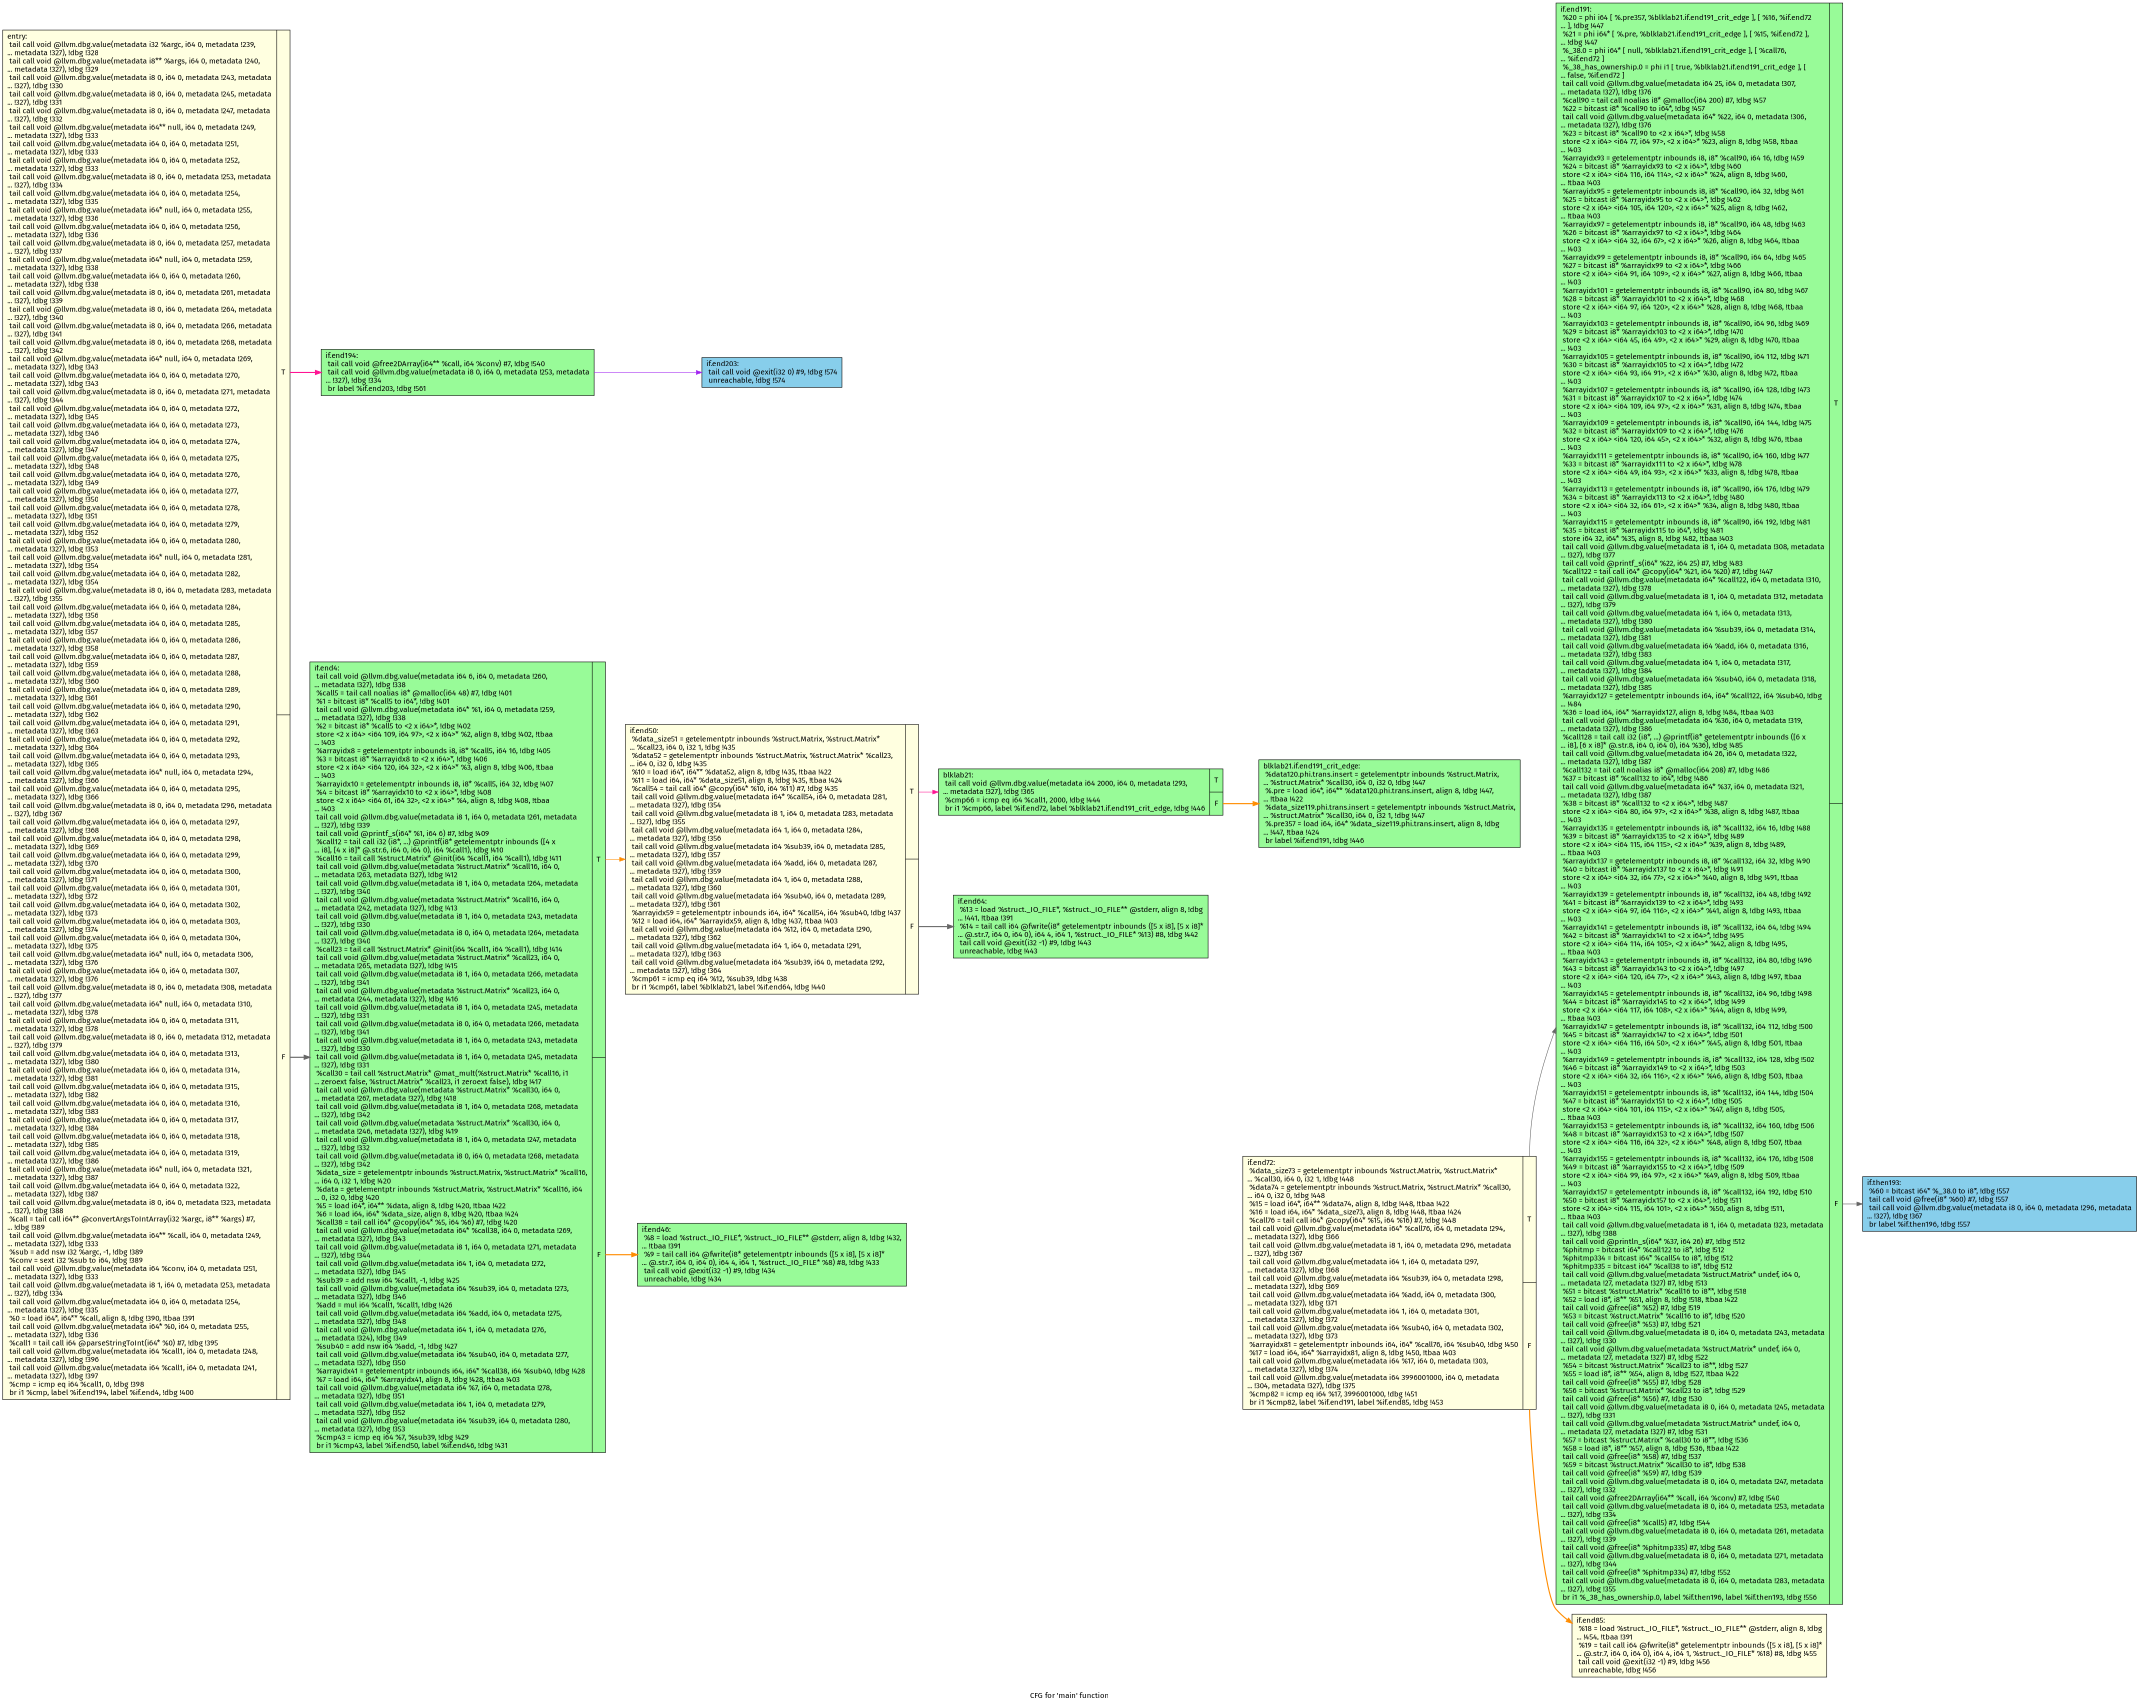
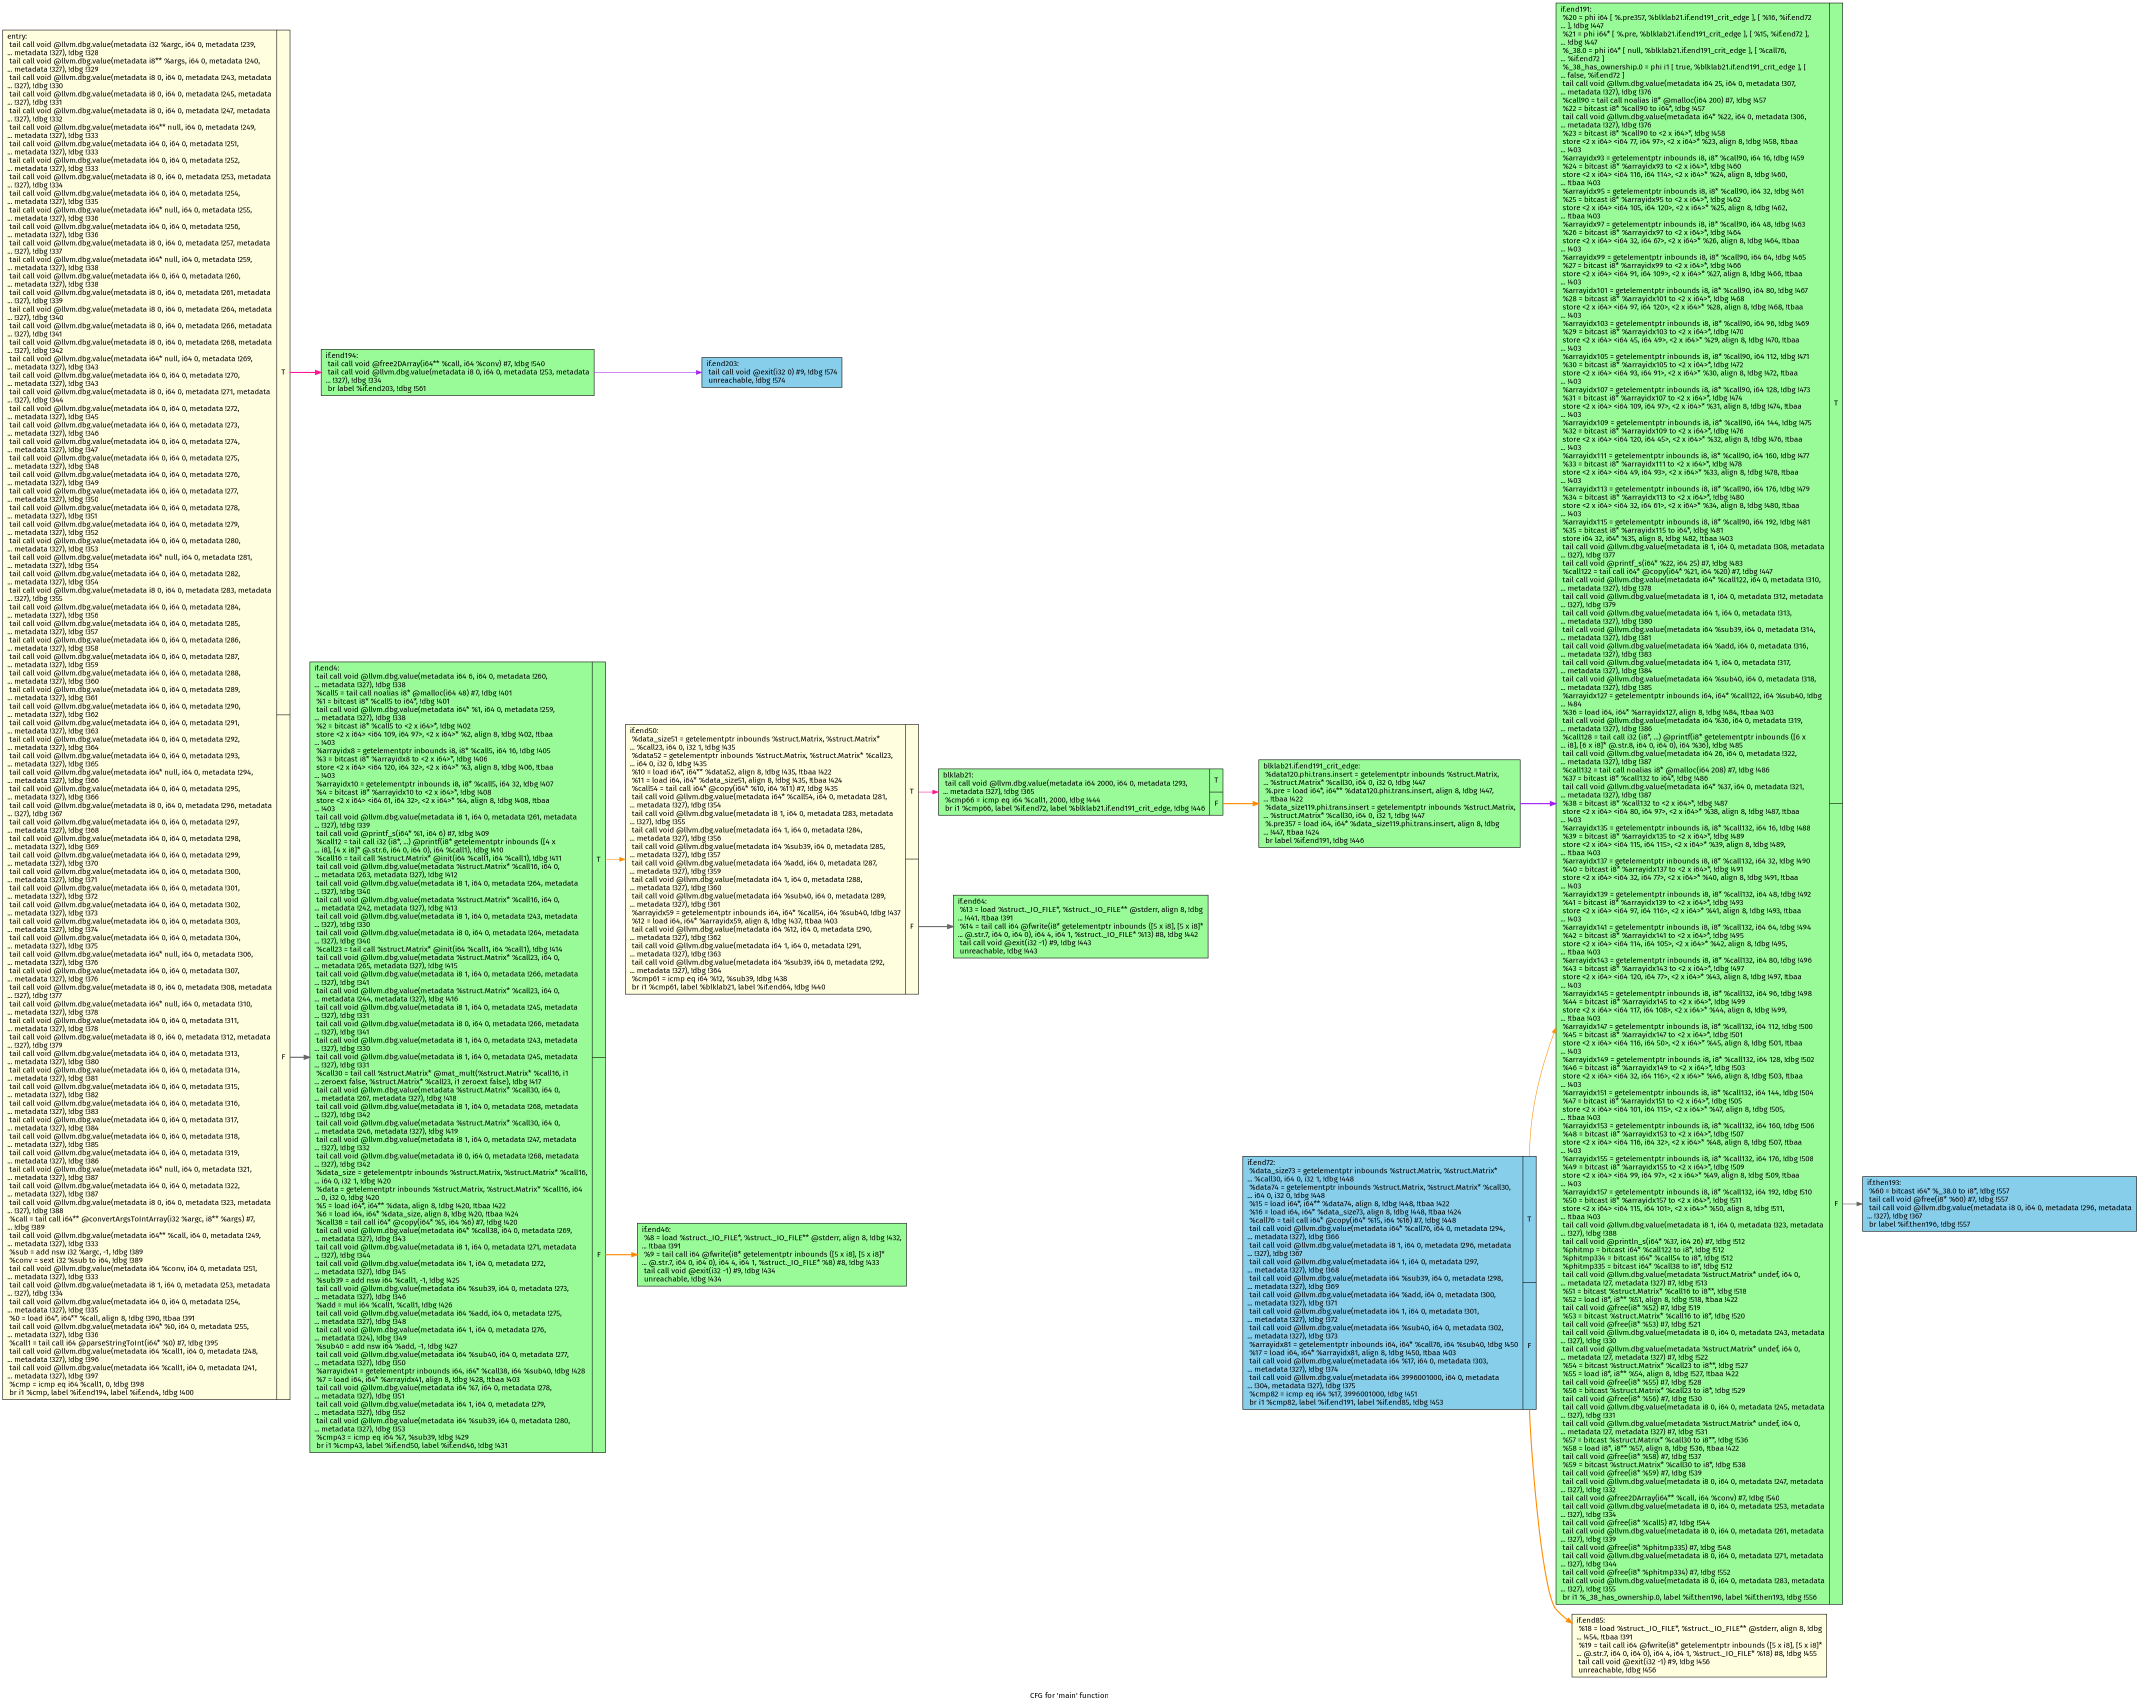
none -> (1535, 804)
(1536, 1093) -> (1536, 1093)
(1390, 1283) -> (1390, 1283)
